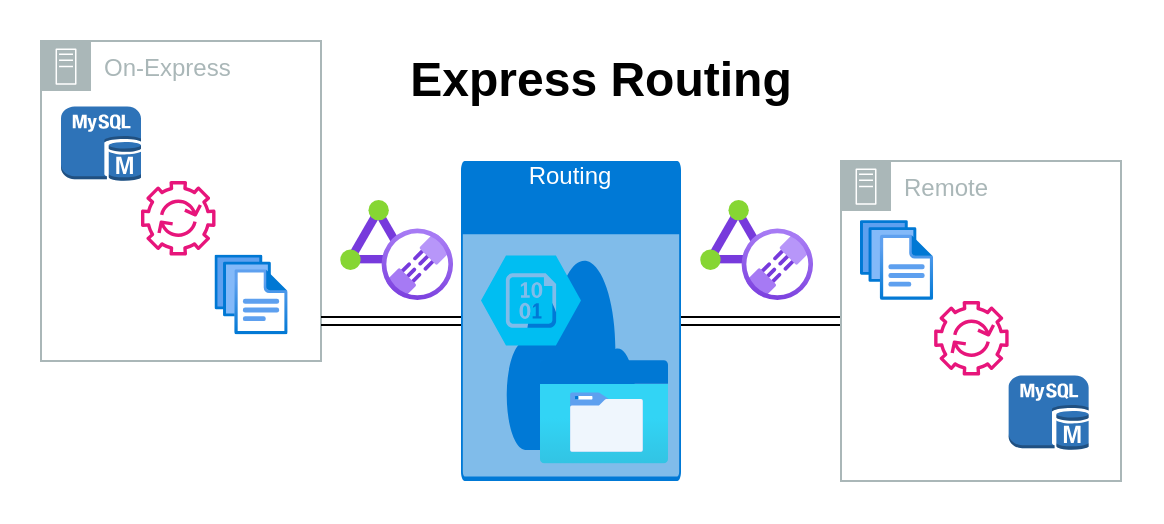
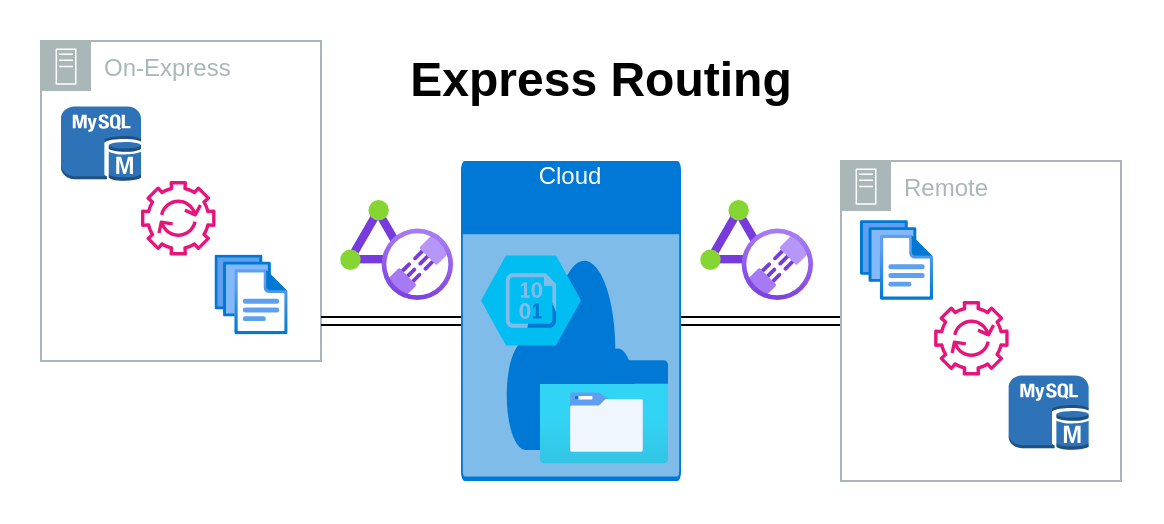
(571, 177) -> (571, 177)
